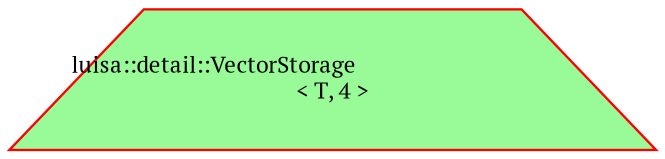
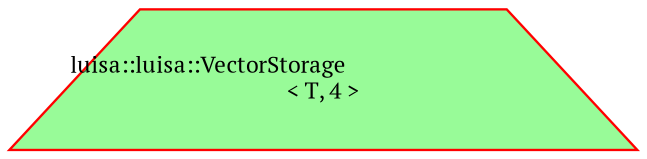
(333, 80) -> (323, 80)
